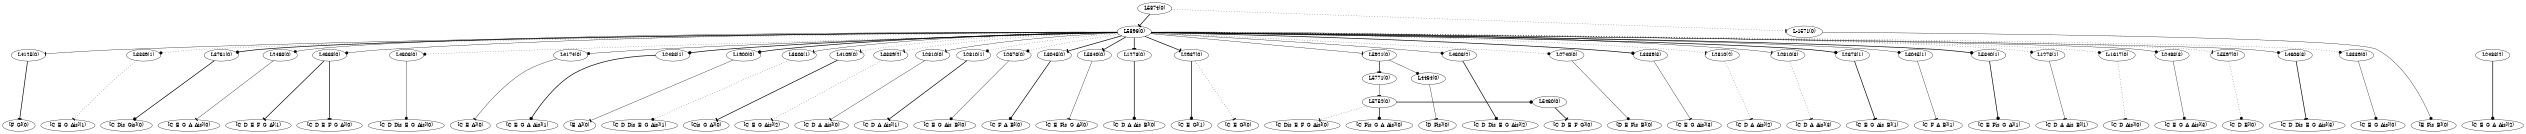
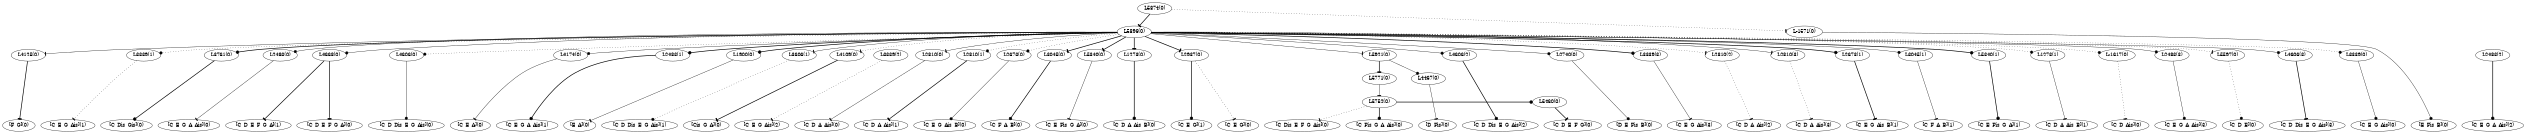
(1011, 38) -> none
(1349, 42) -> (1349, 42)
(1428, 79) -> (1428, 79)
